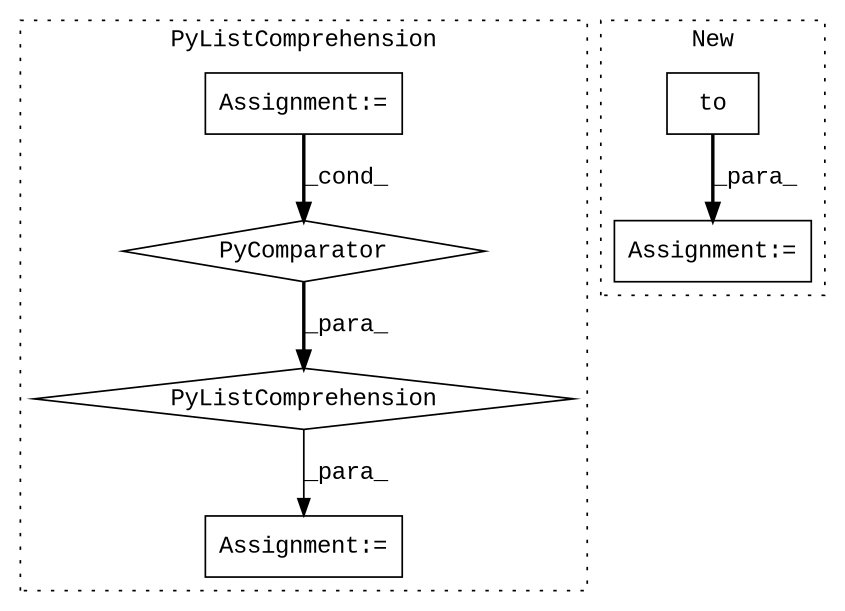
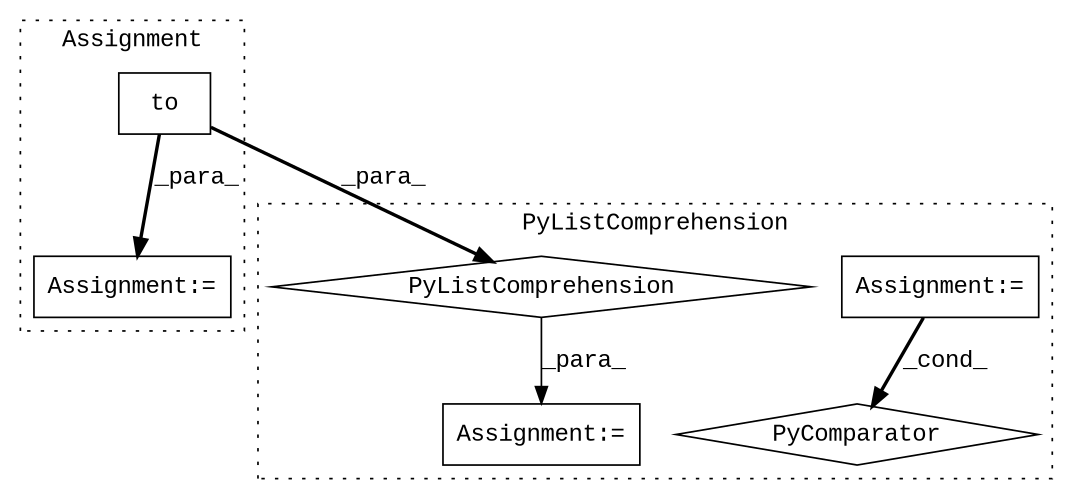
(713, 40) -> (132, 40)
(304, 316) -> (344, 191)
